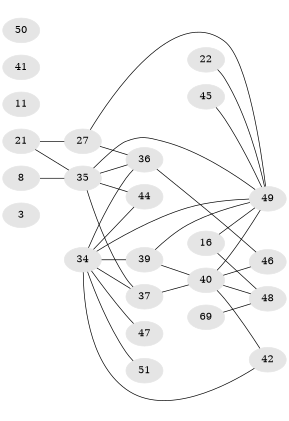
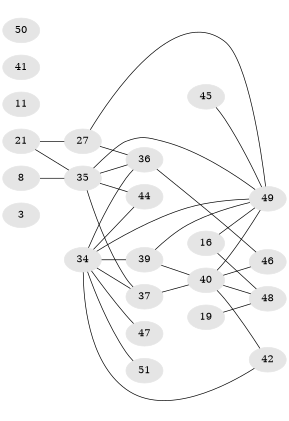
(206, 60) -> none
(206, 317) -> (206, 317)
